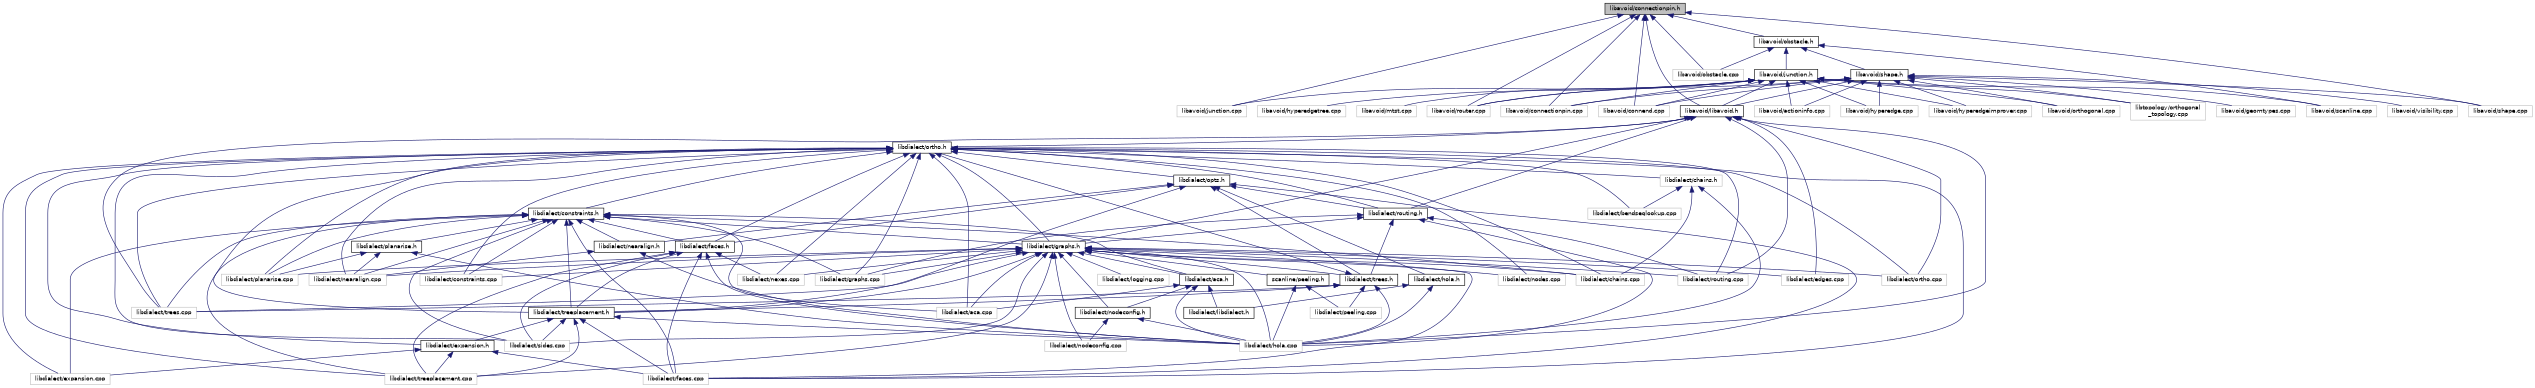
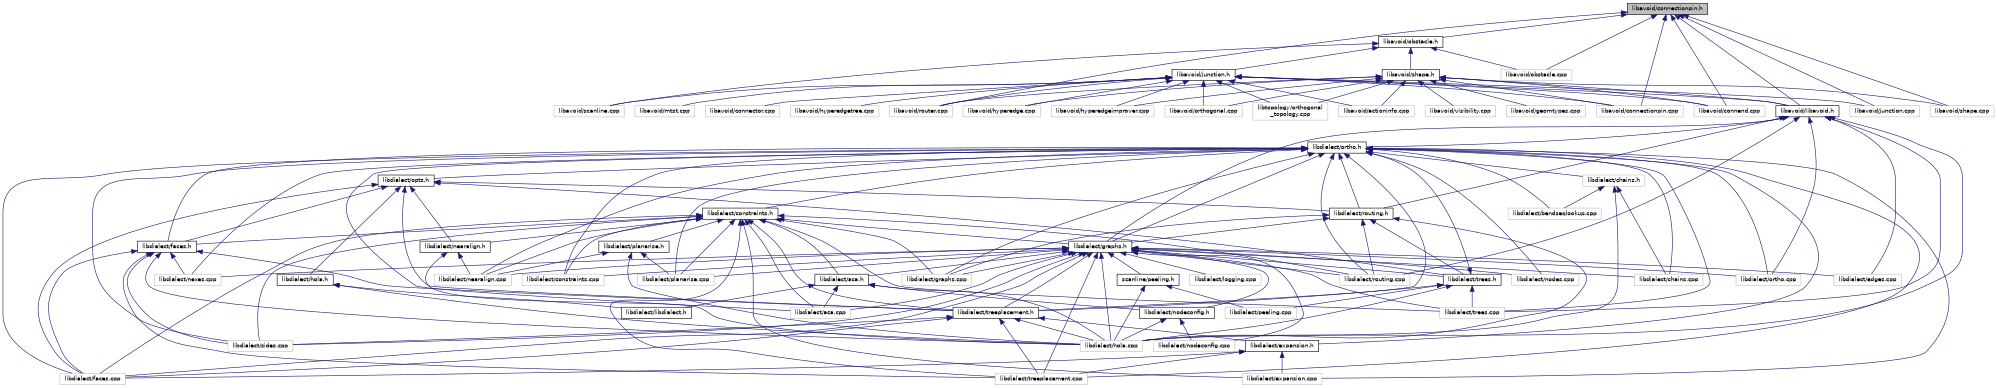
none -> (743, 111)
(1166, 241) -> (1068, 234)
